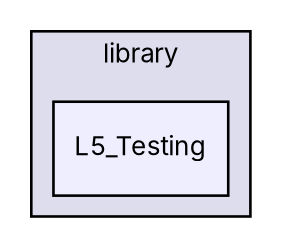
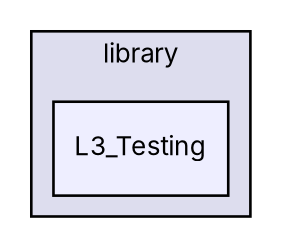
(141, 149) -> (141, 149)
